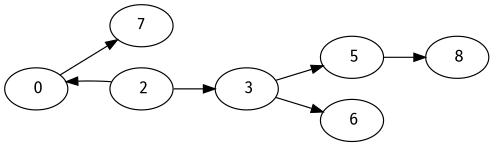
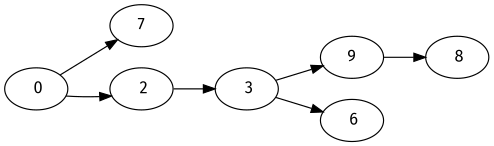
(352, 57) -> (352, 57)
(95, 81) -> (83, 97)
